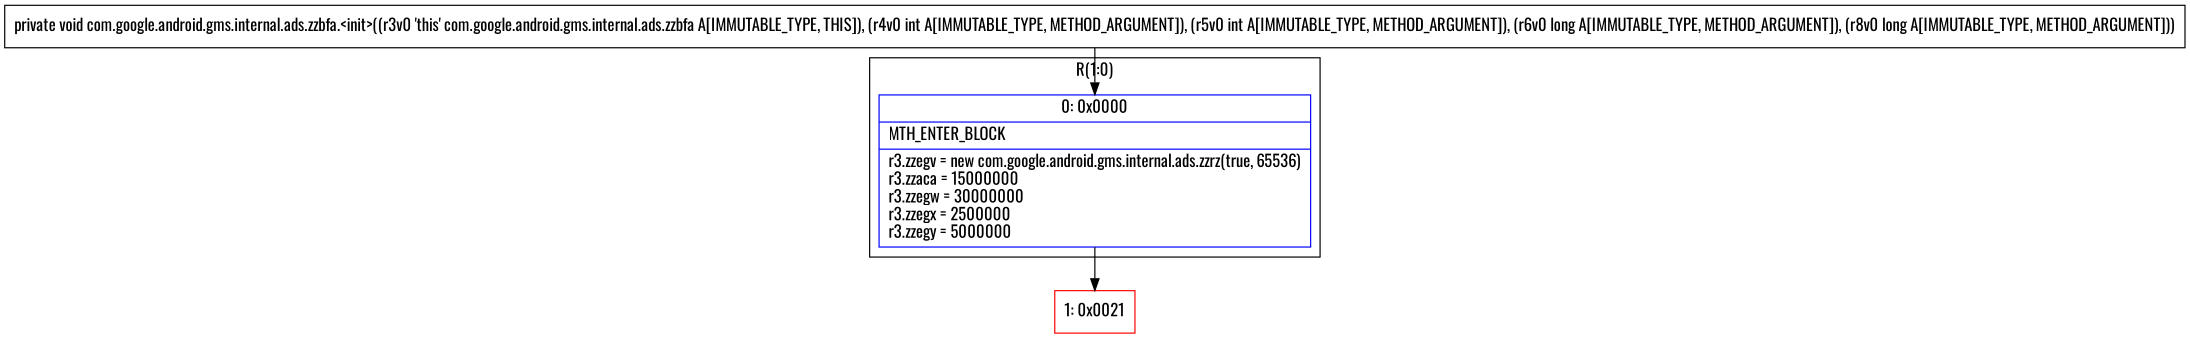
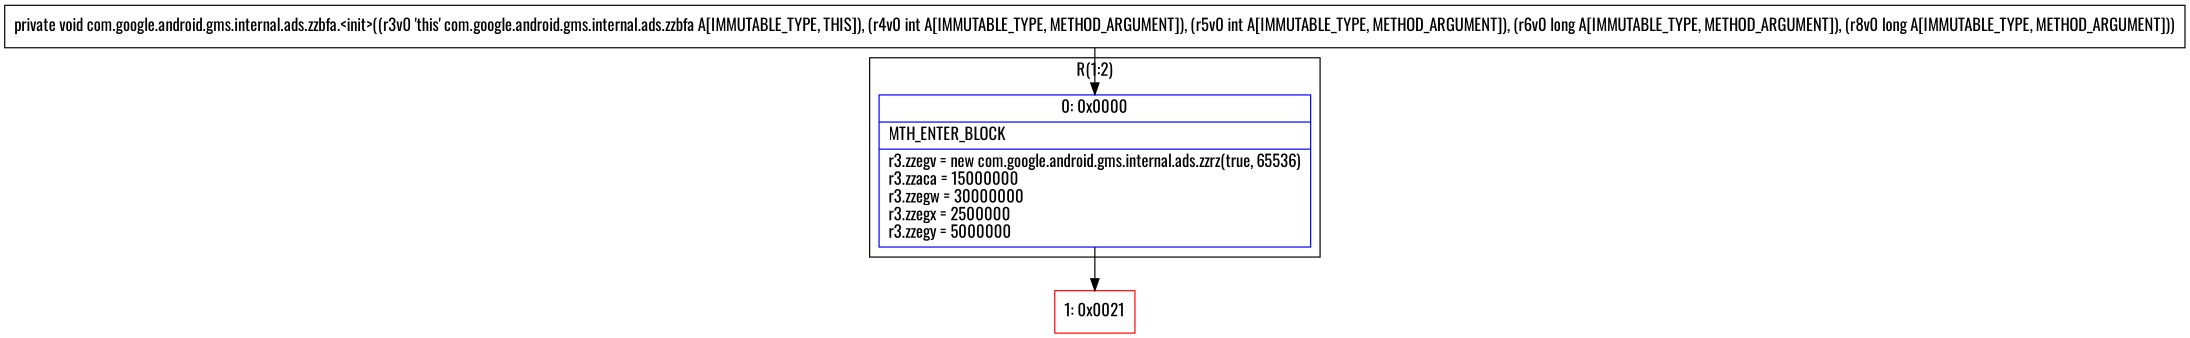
(1095, 71) -> (1095, 71)
